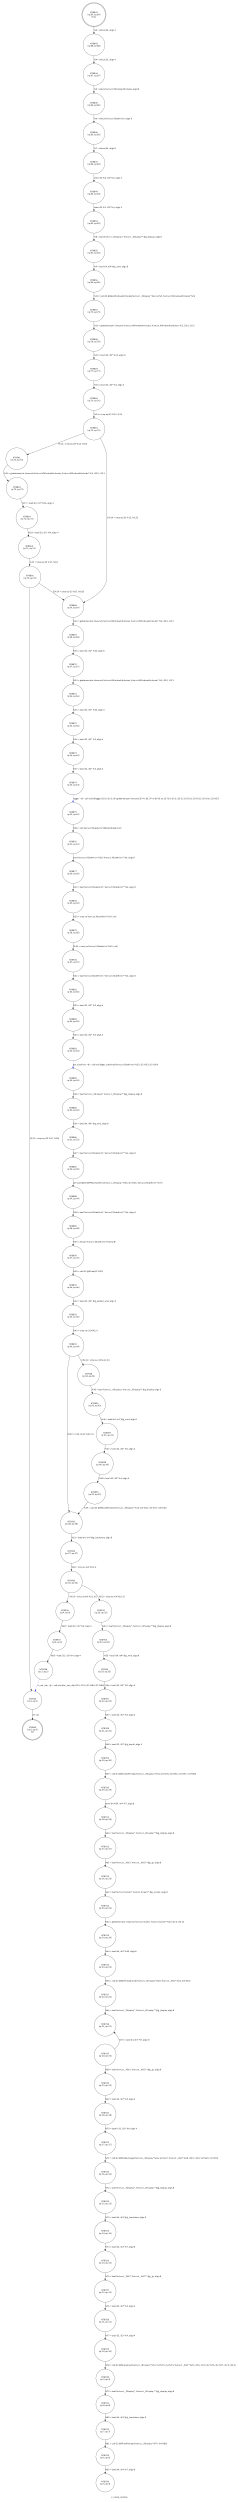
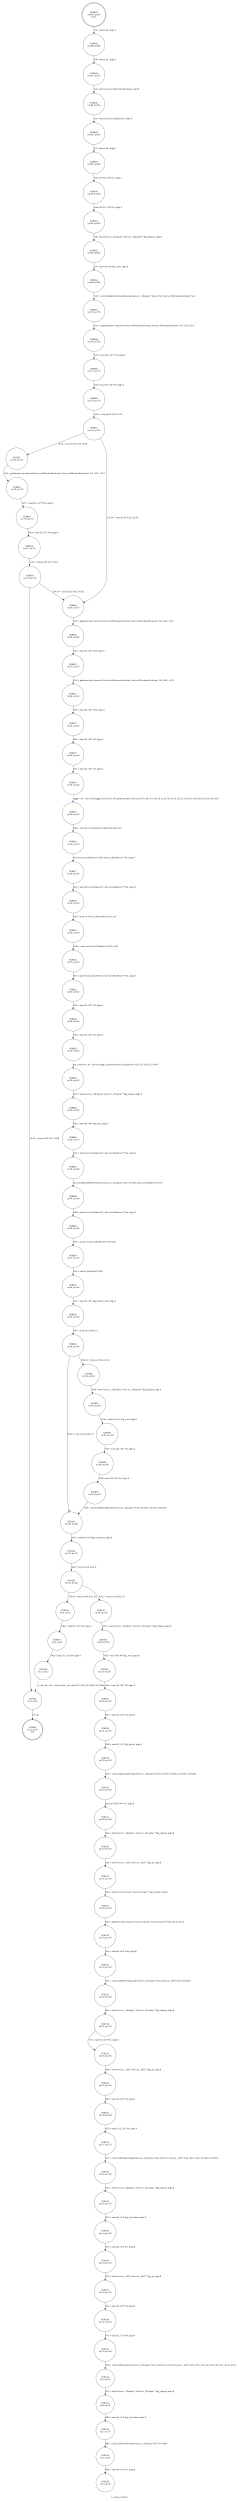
(119, 2041) -> (88, 2040)
